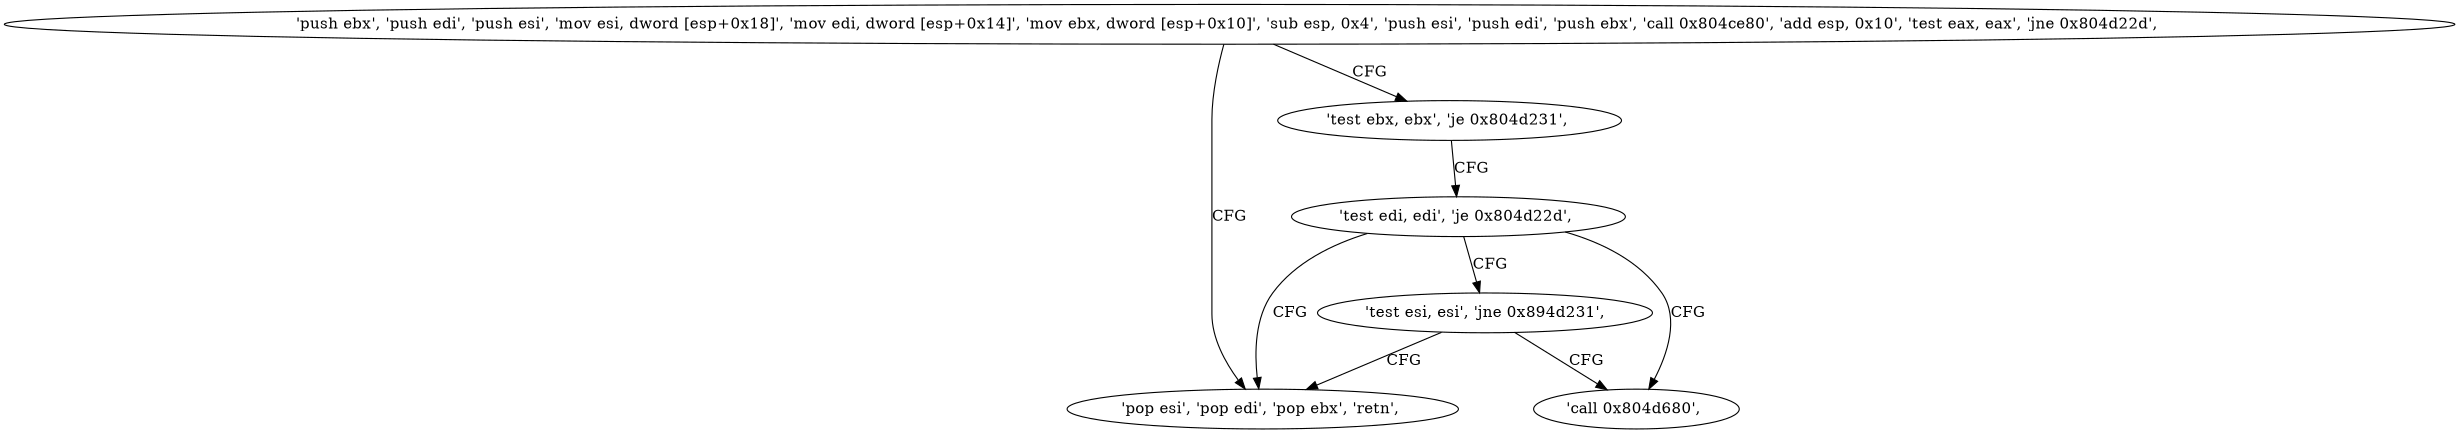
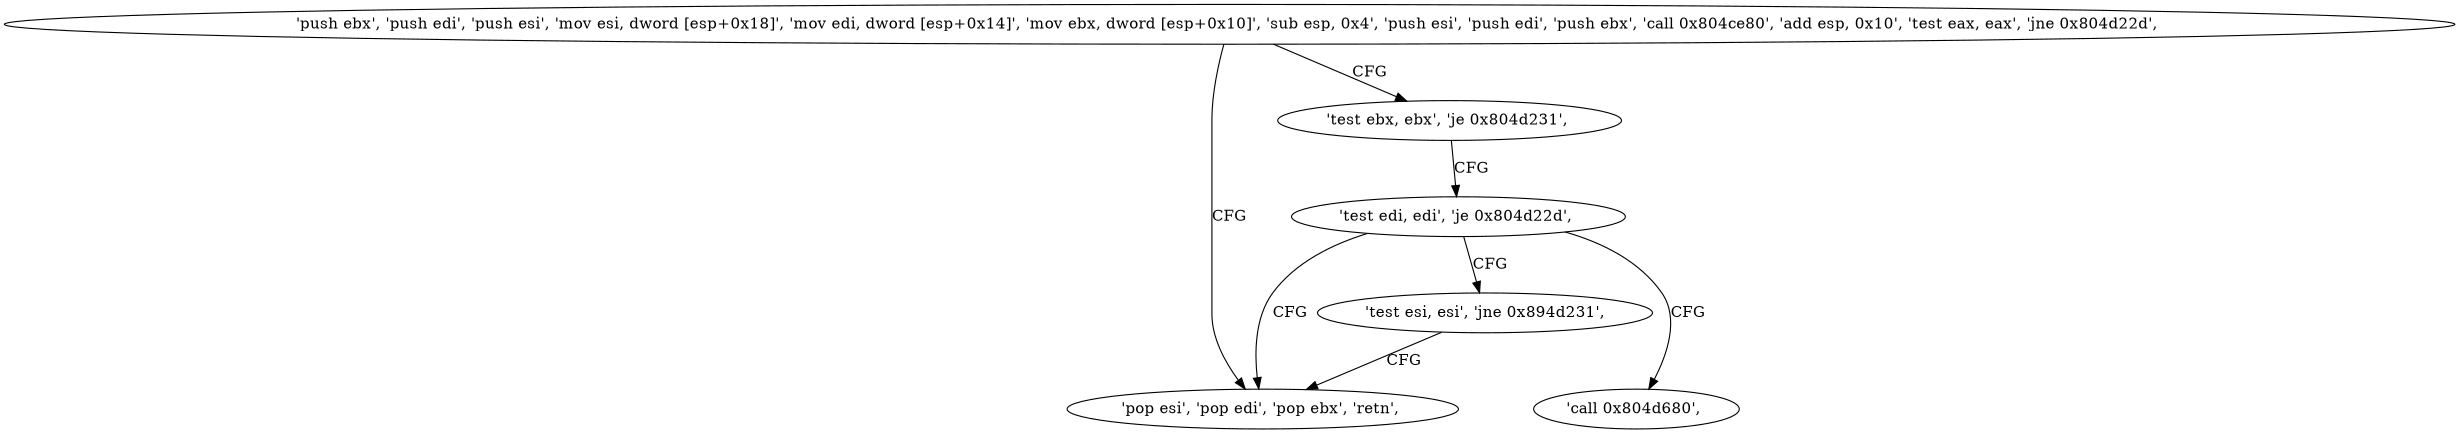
(1556, 358) -> none
